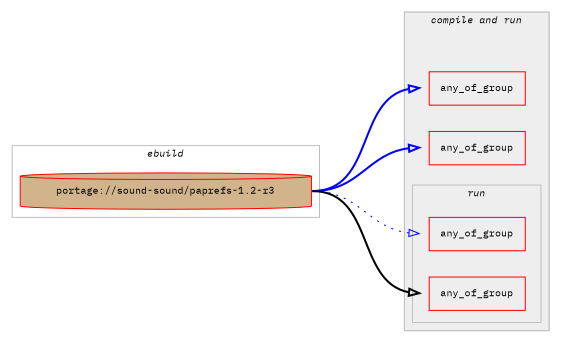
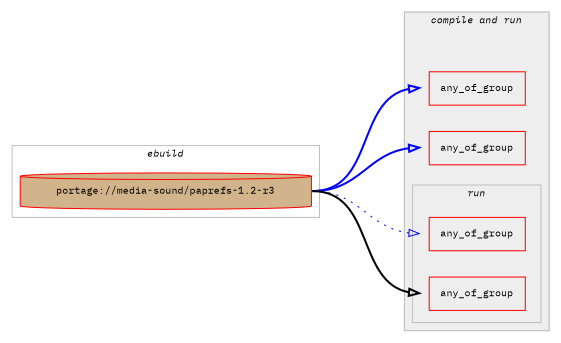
(166, 191) -> (166, 191)
